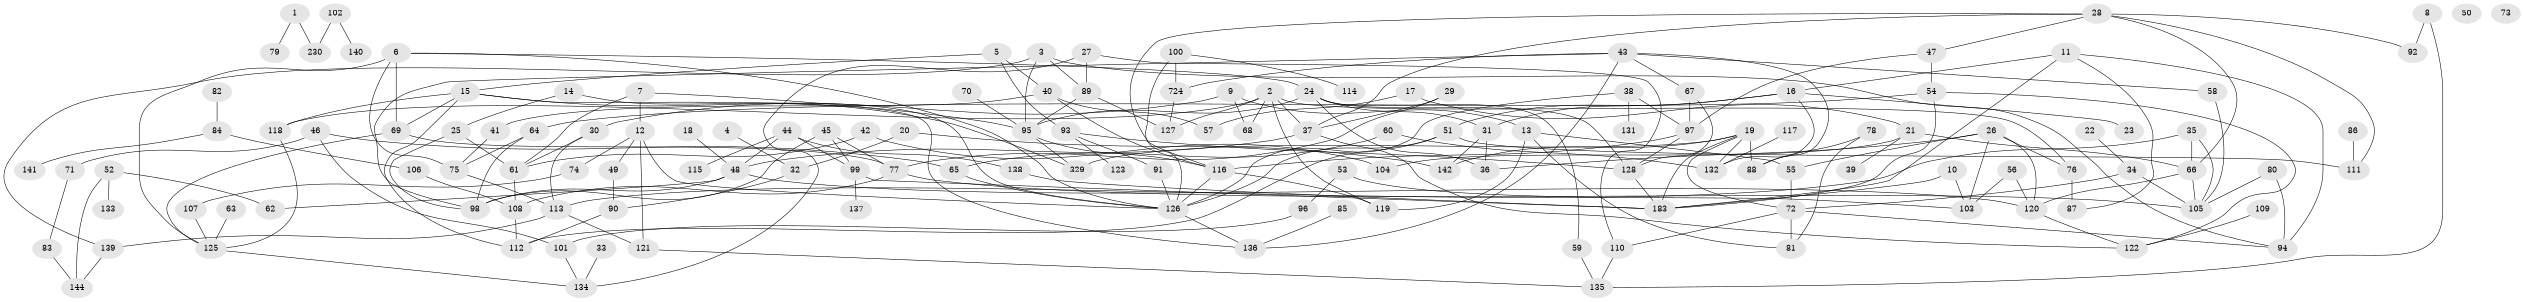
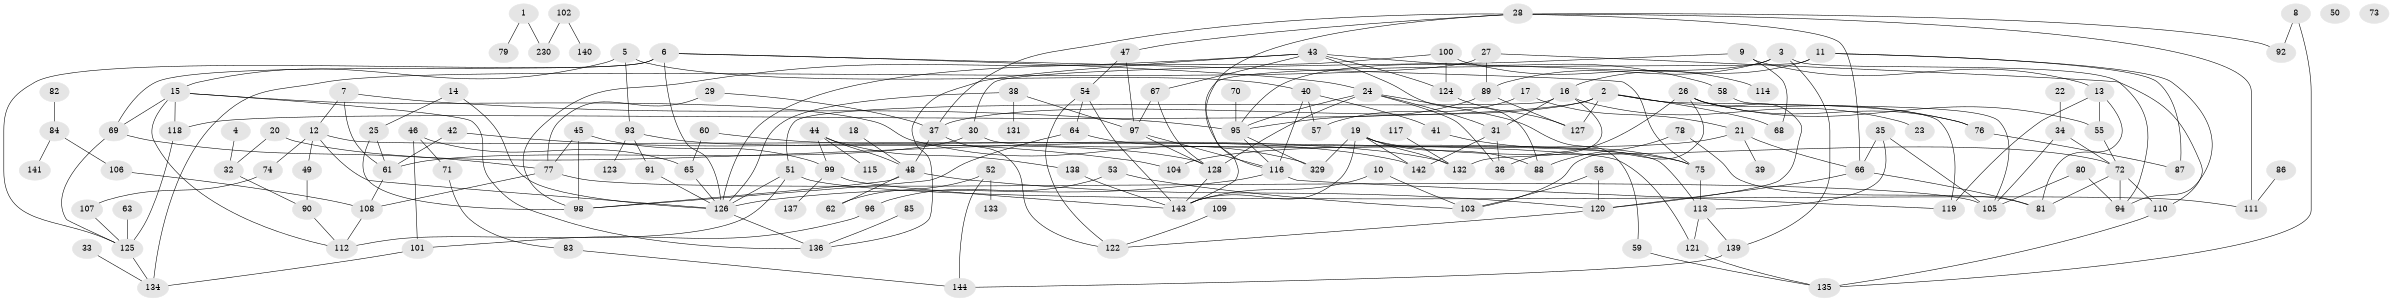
(1176, 92) -> (1446, 92)
(2194, 190) -> (1948, 186)
(1660, 210) -> (1179, 210)
